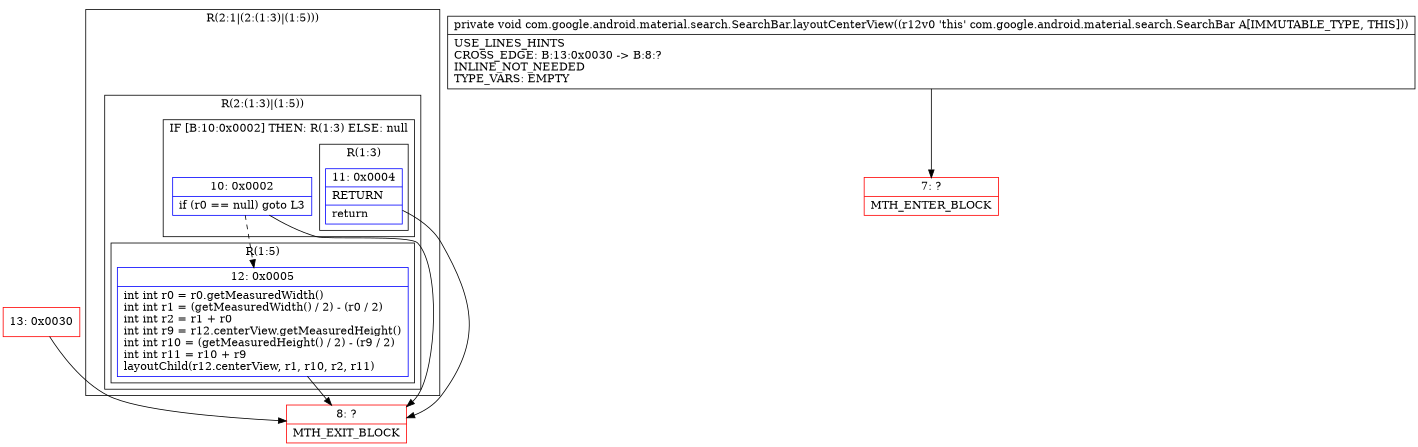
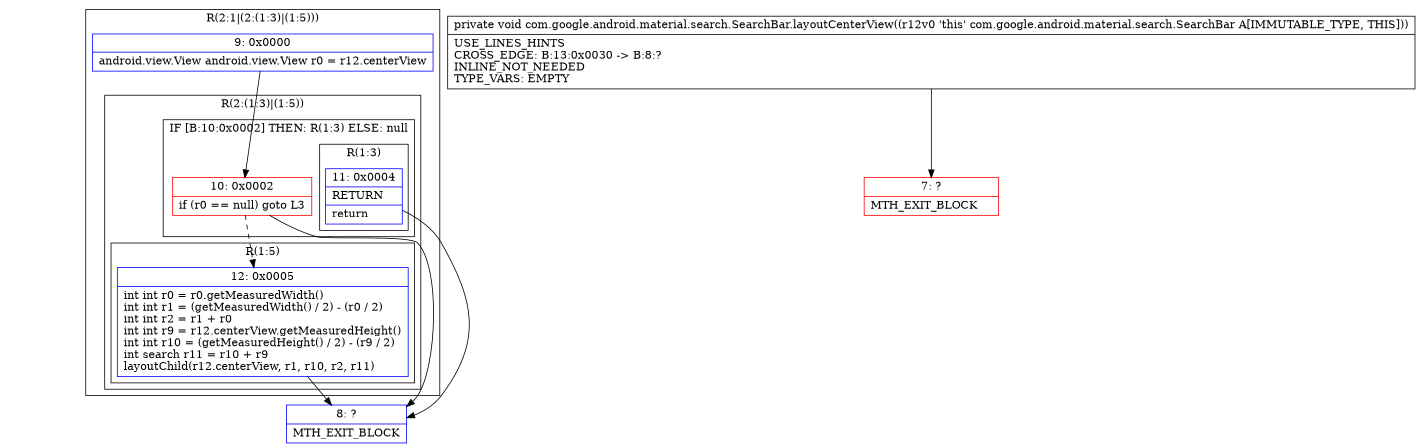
none -> (263, 53)
(242, 196) -> (242, 196)
(931, 205) -> (924, 205)
(41, 322) -> none
(185, 355) -> (196, 355)
(347, 424) -> (347, 424)
